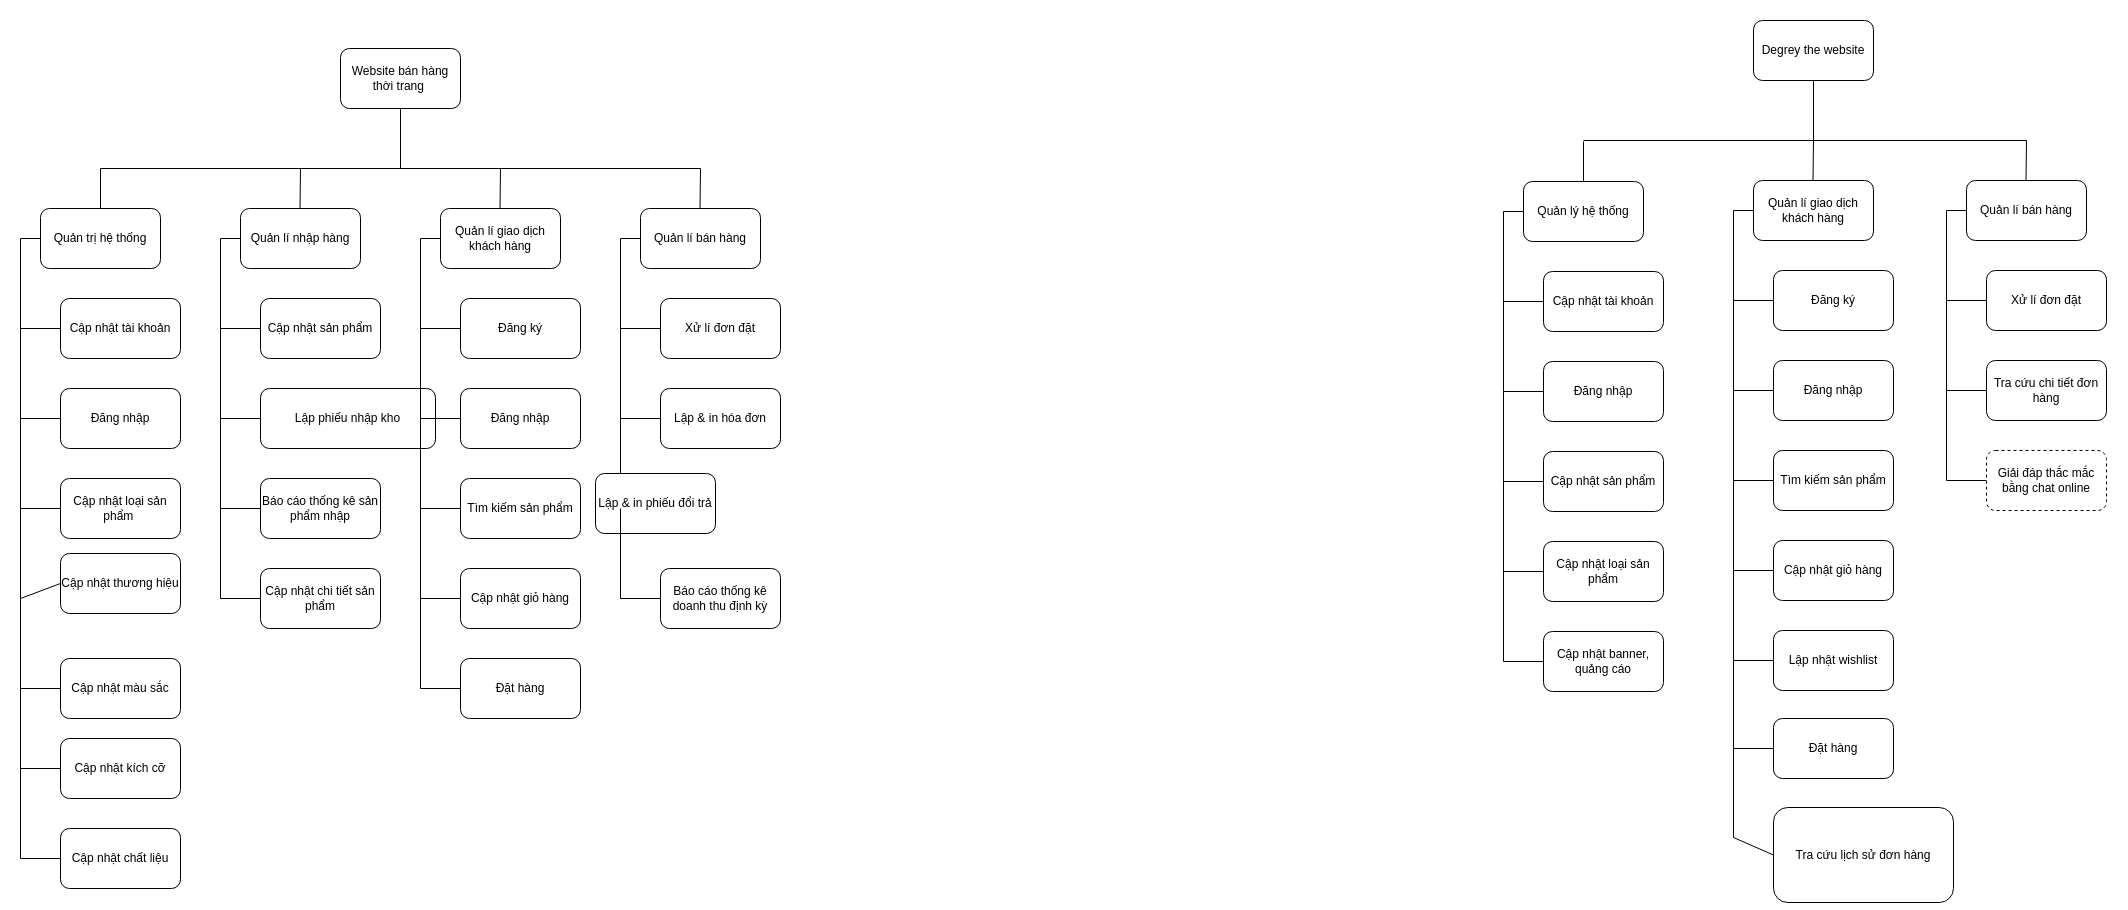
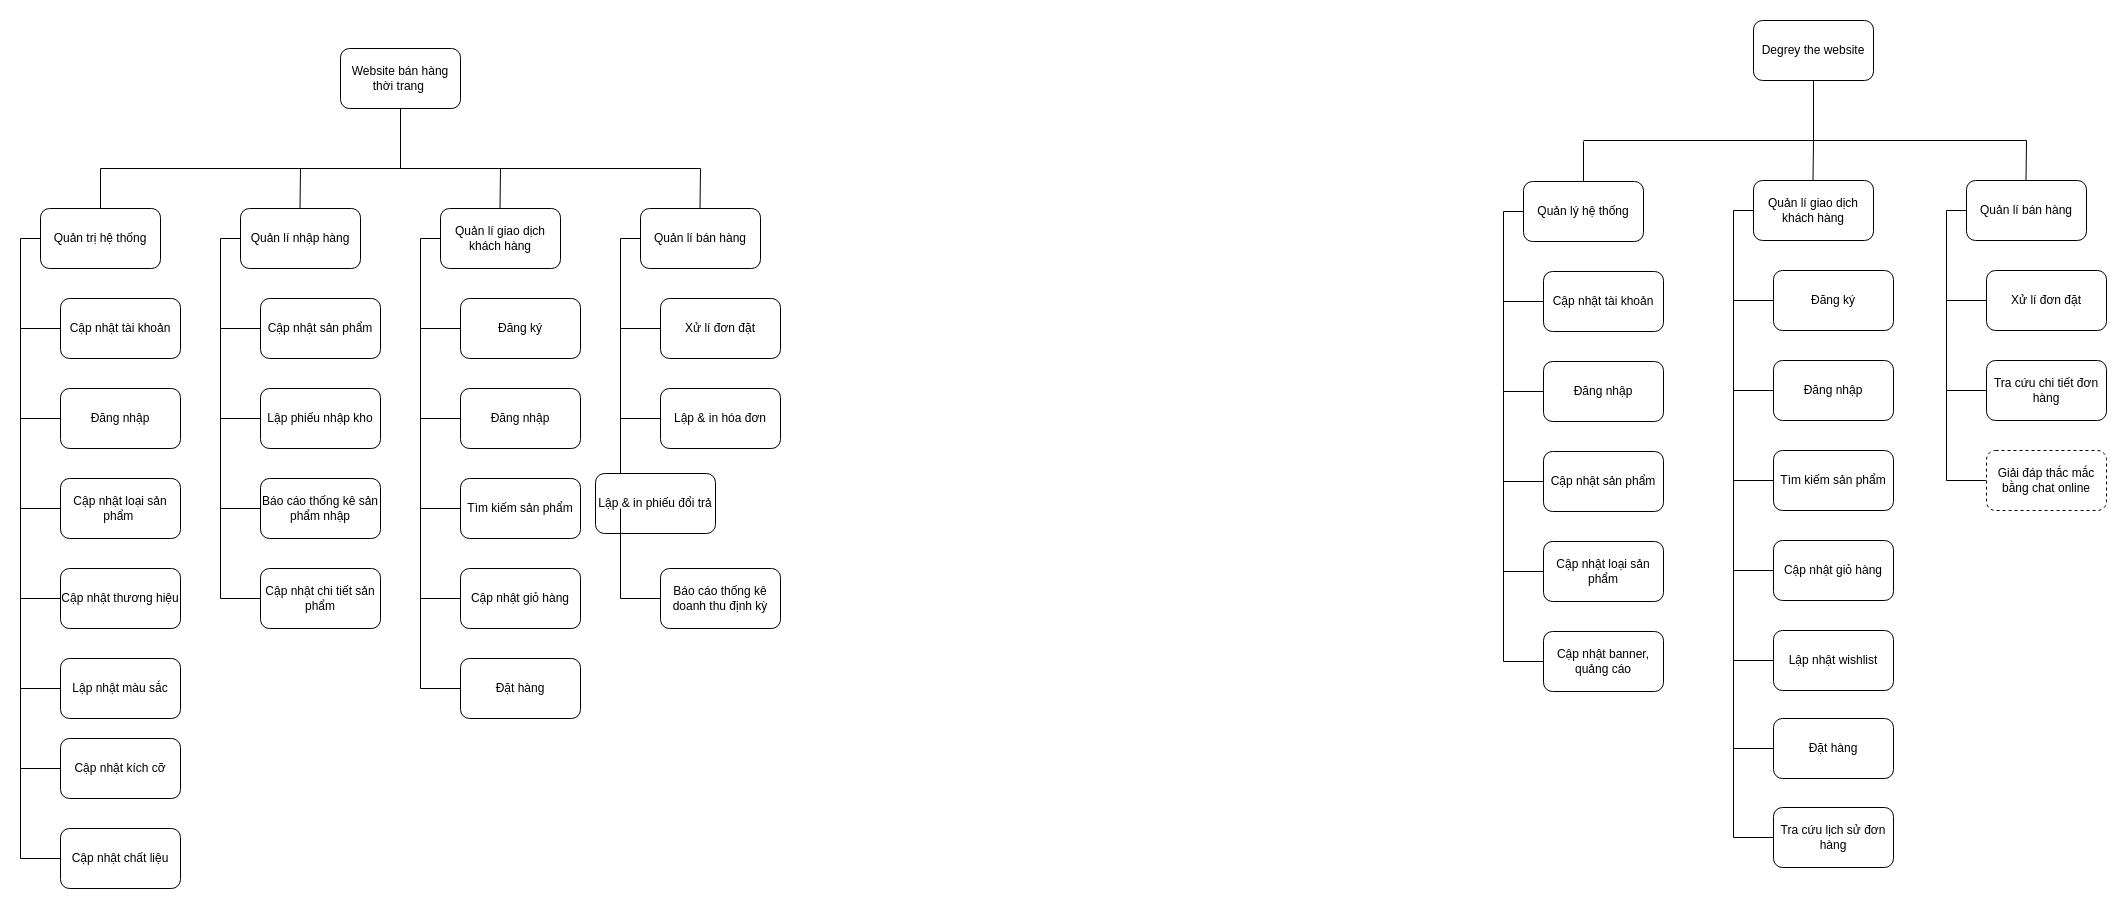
(348, 419) -> (321, 419)
(121, 584) -> (121, 599)
(121, 689) -> (121, 689)
(1864, 855) -> (1834, 838)
